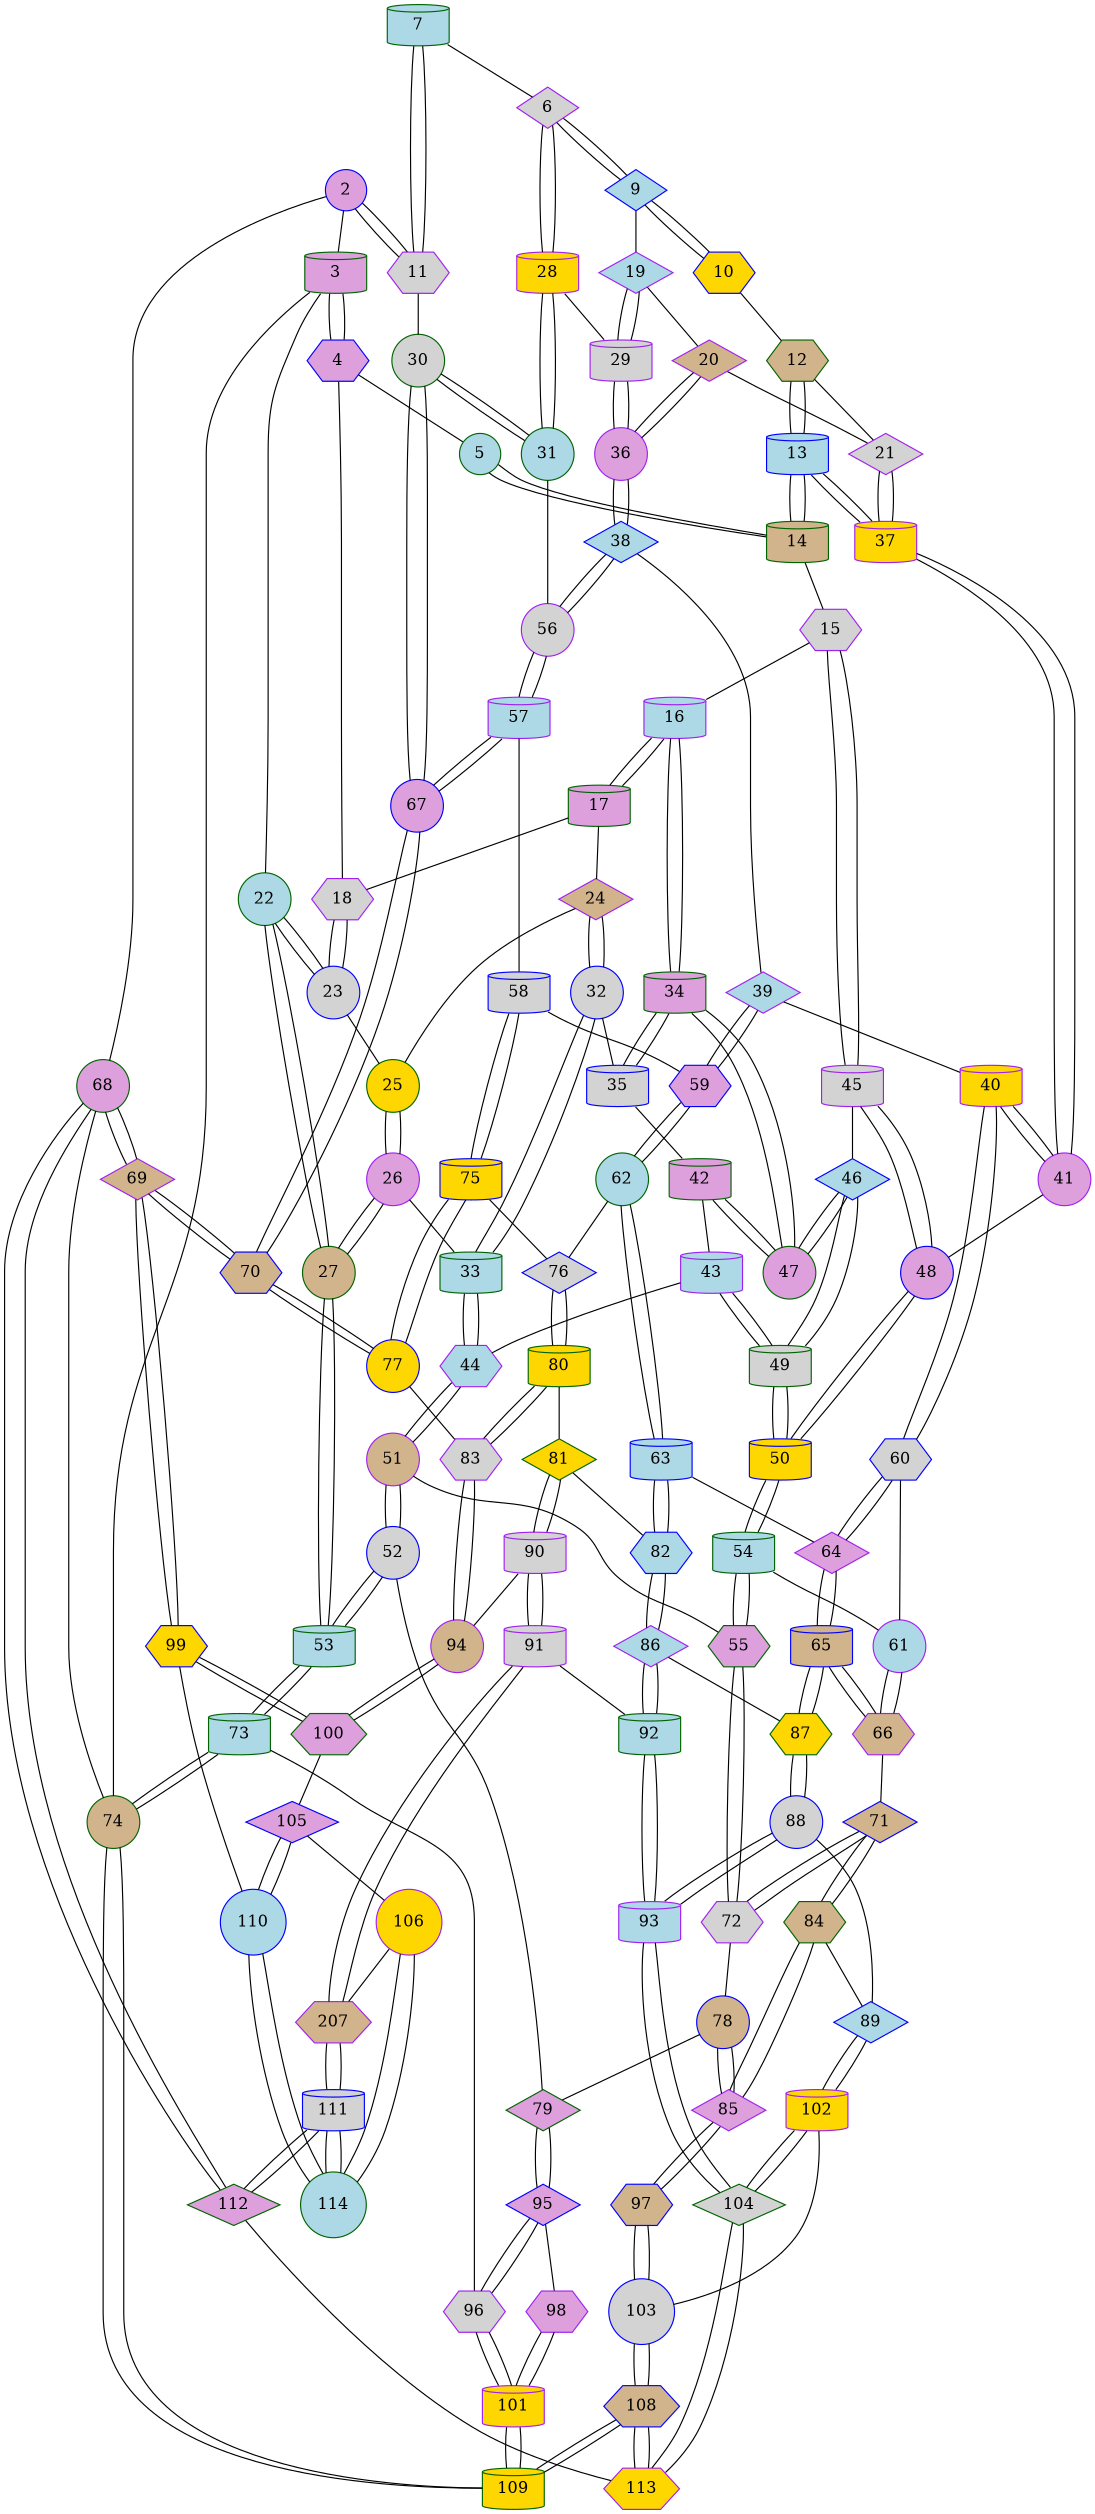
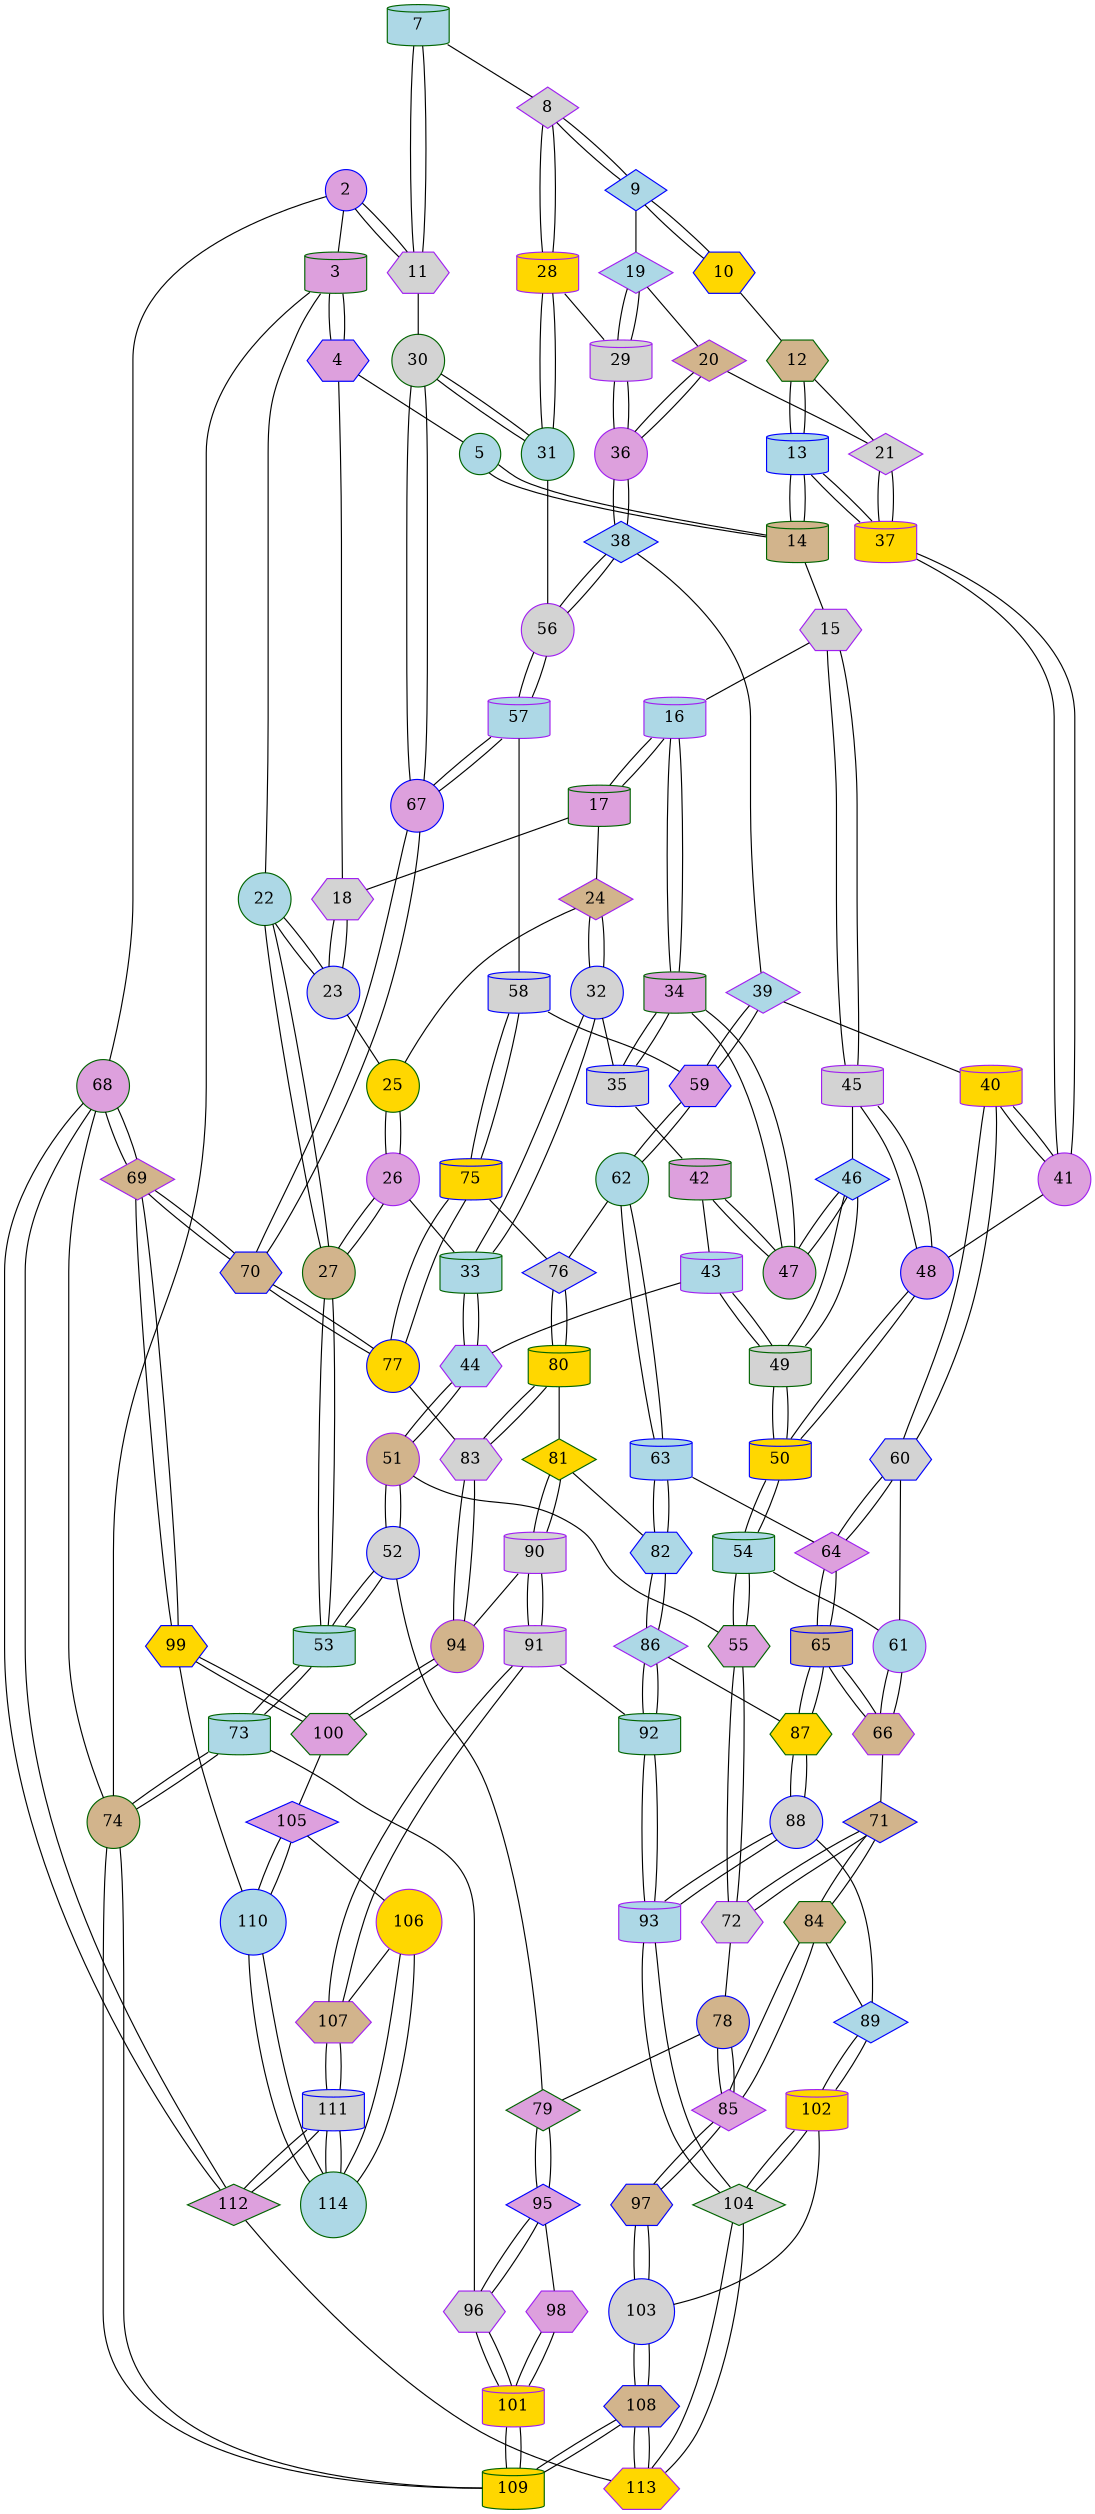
(548, 108) -> (548, 108)
(333, 2022) -> (333, 2022)
